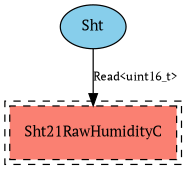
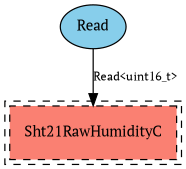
(93, 27) -> (93, 27)
